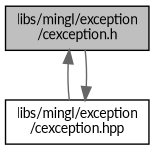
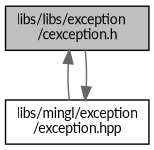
(77, 28) -> (77, 28)
(77, 122) -> (77, 122)
